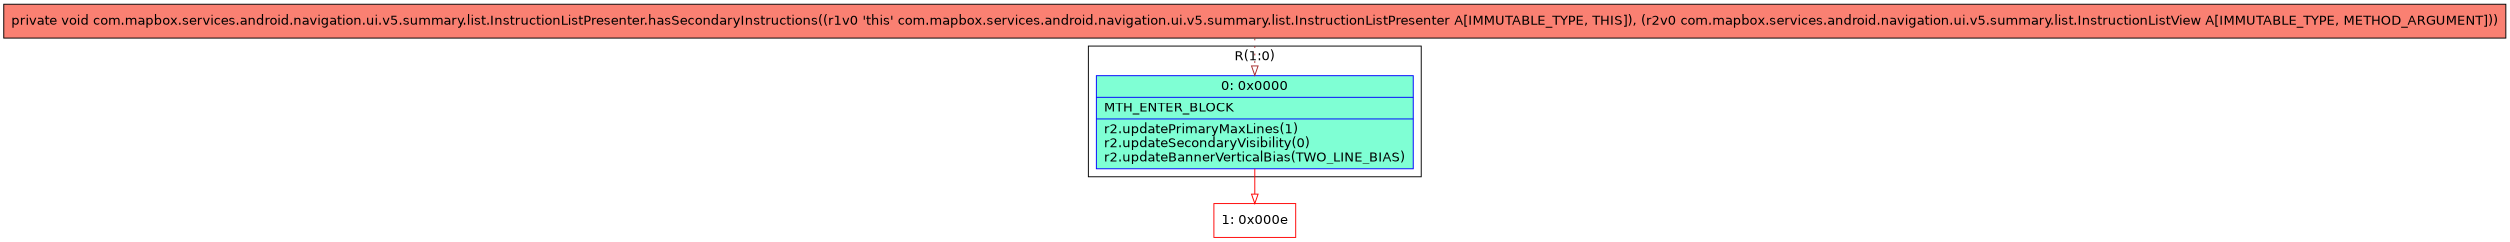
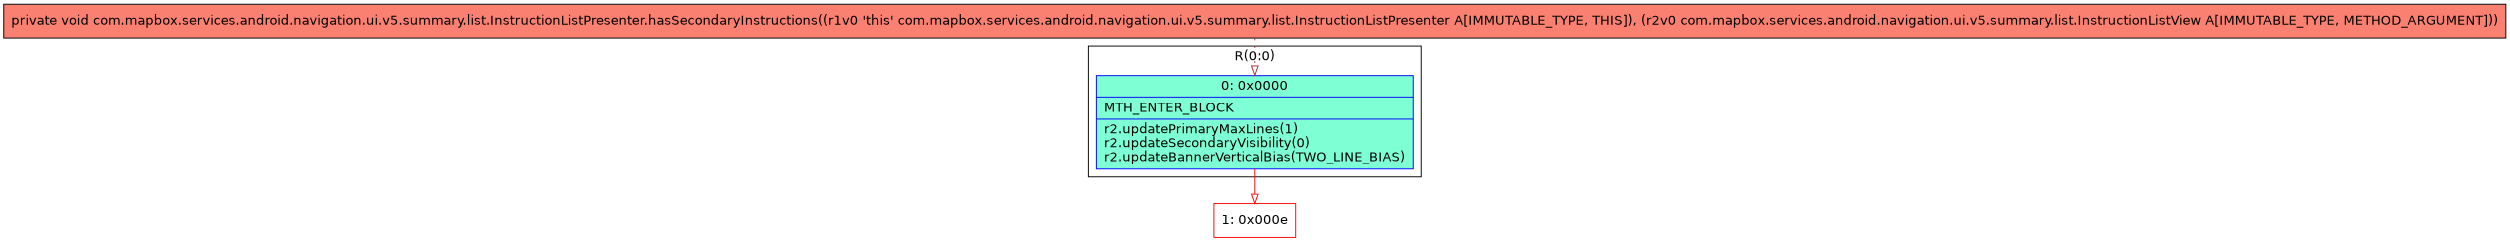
(1255, 57) -> (1255, 57)
